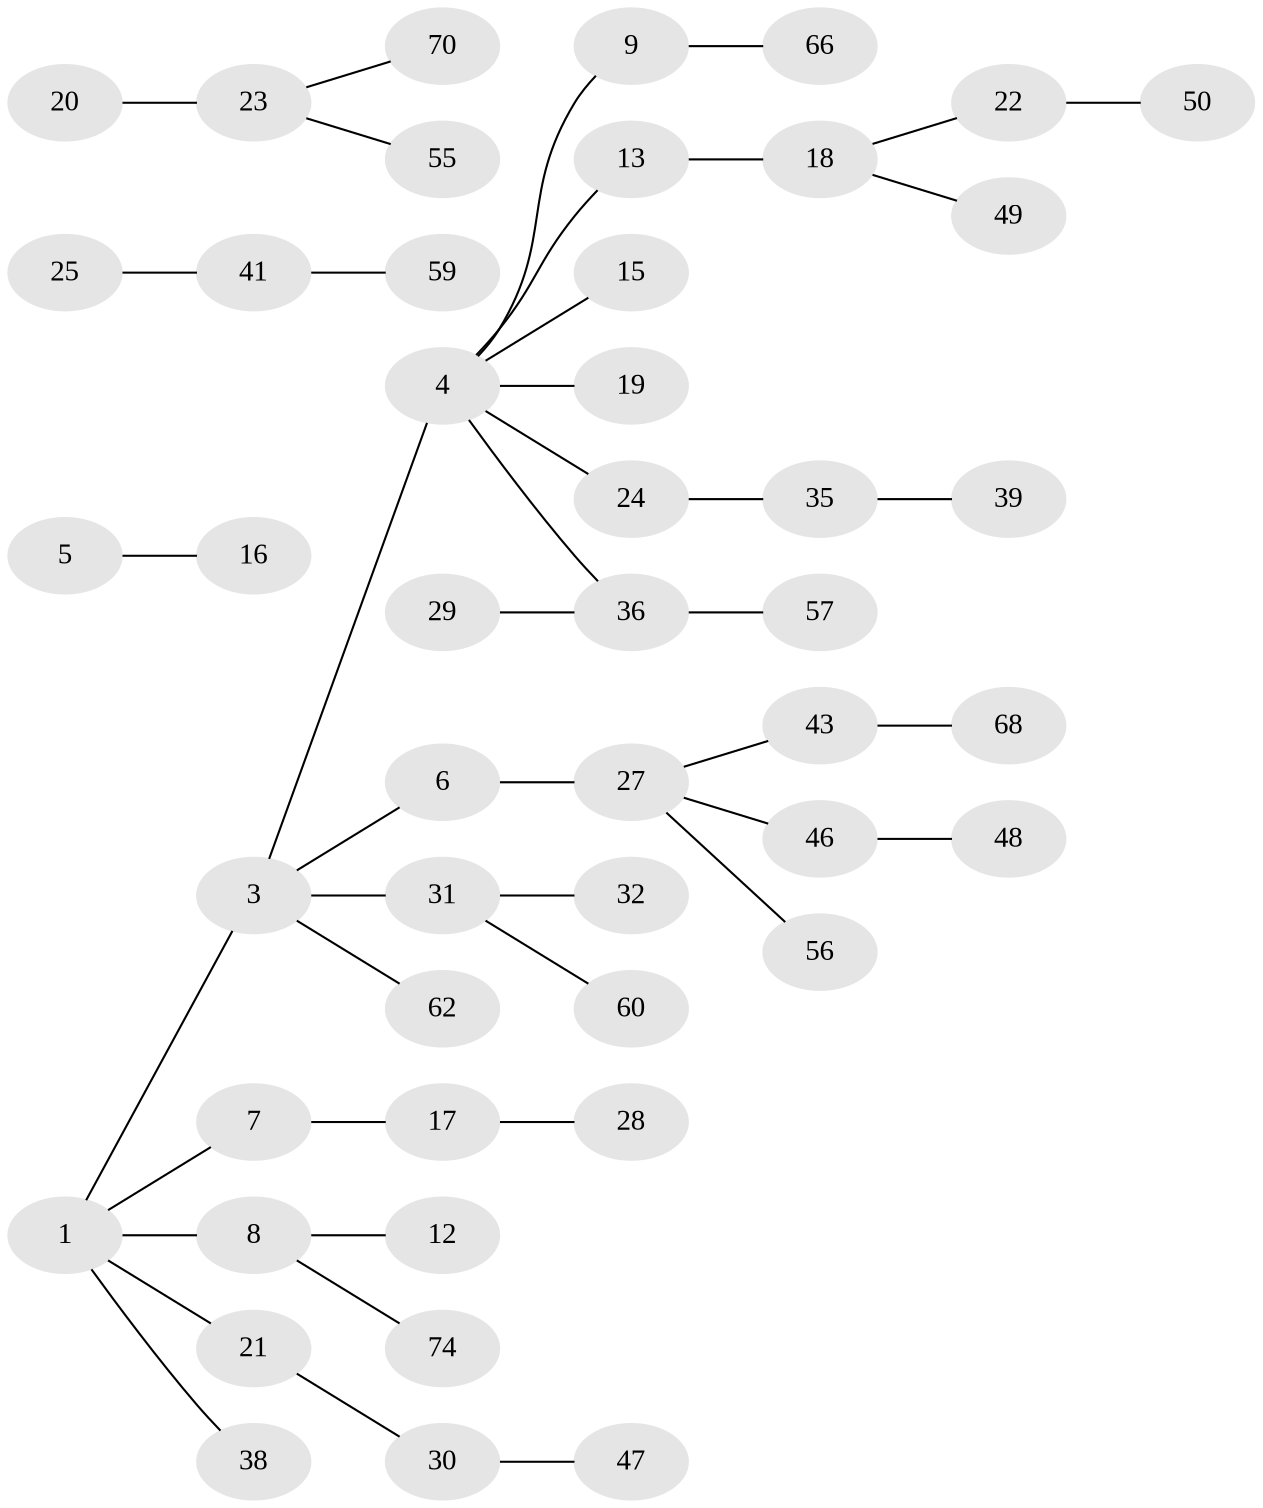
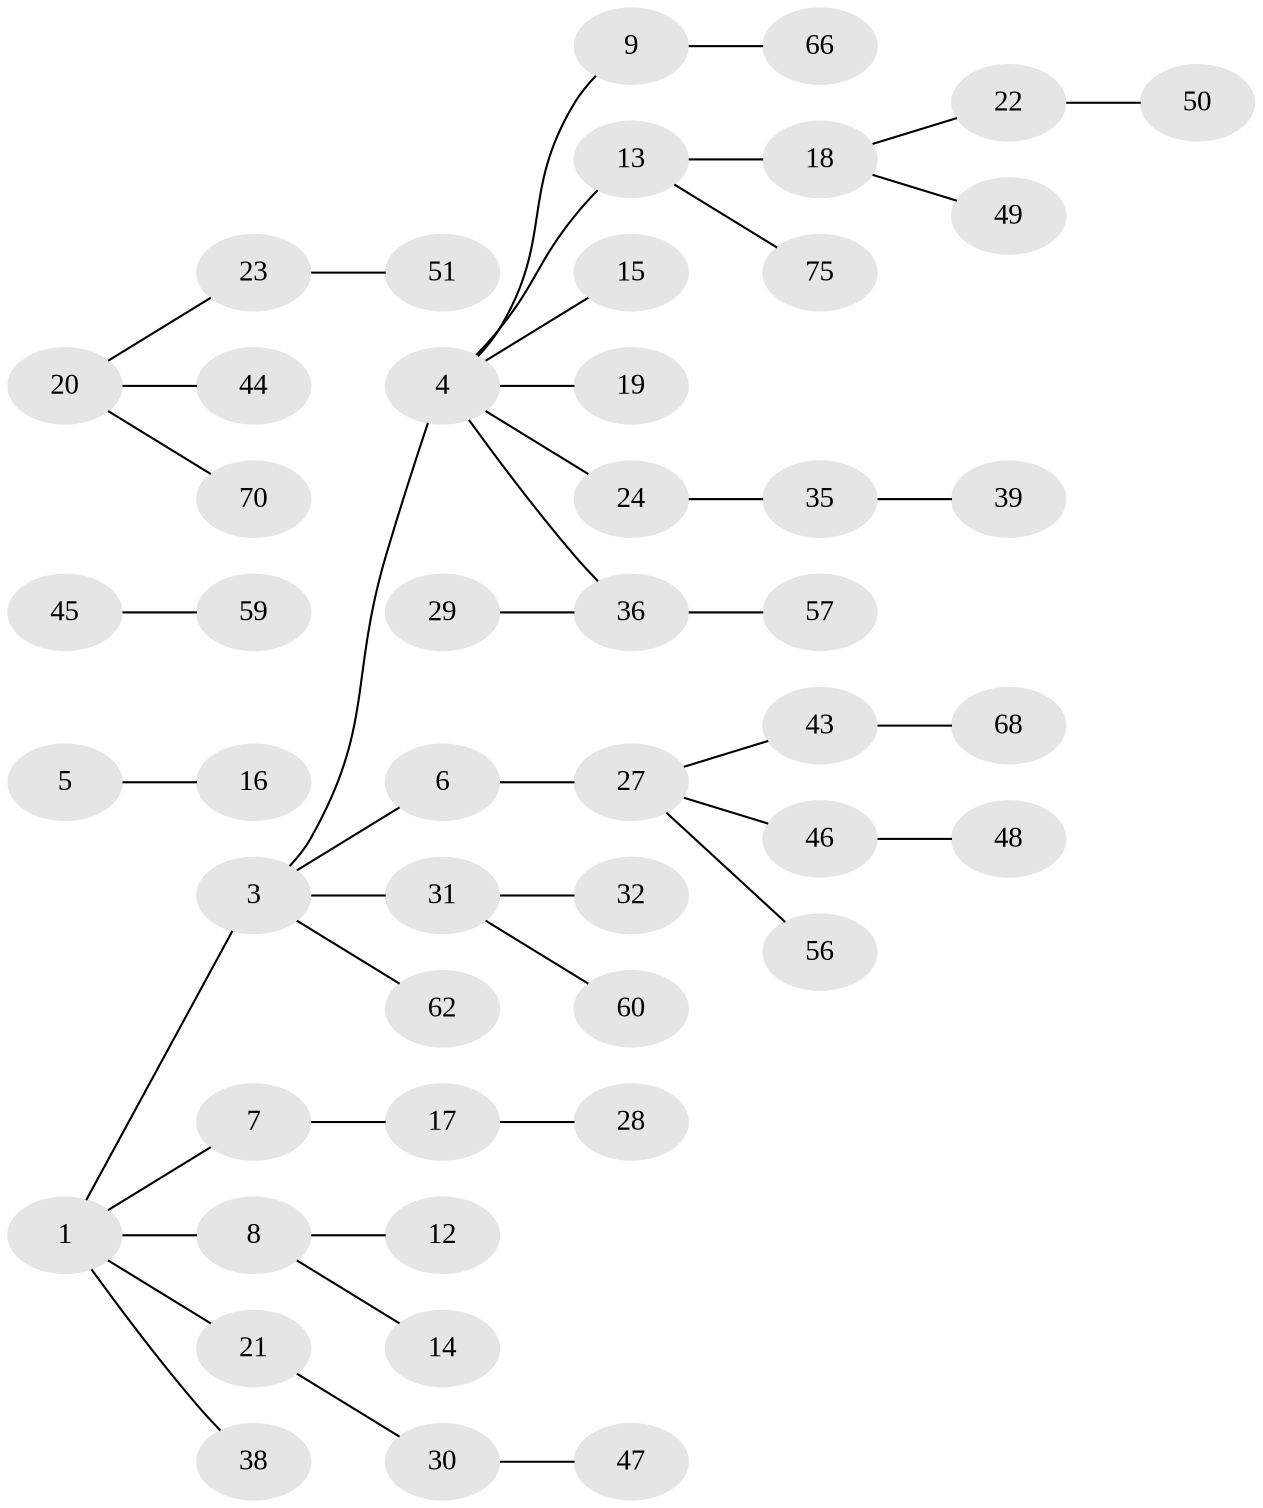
(348, 74) -> (159, 443)
(443, 159) -> (443, 273)
(65, 273) -> none
(254, 273) -> (65, 612)
none -> (820, 273)
none -> (254, 386)
(443, 1349) -> (443, 1349)
